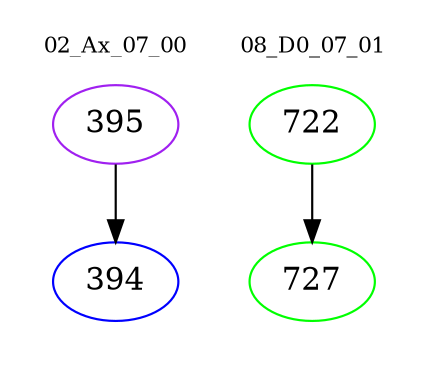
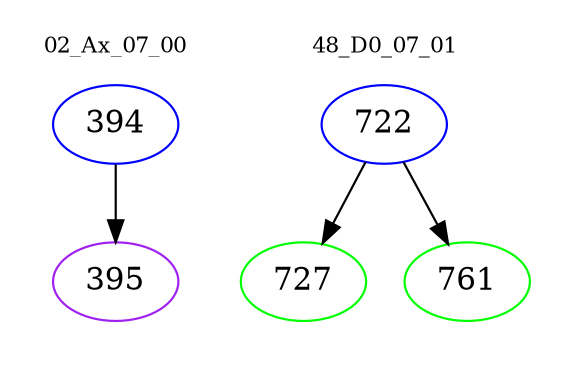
(313, 47) -> (385, 47)
(312, 124) -> (384, 124)
(116, 192) -> (116, 192)
none -> (467, 282)
